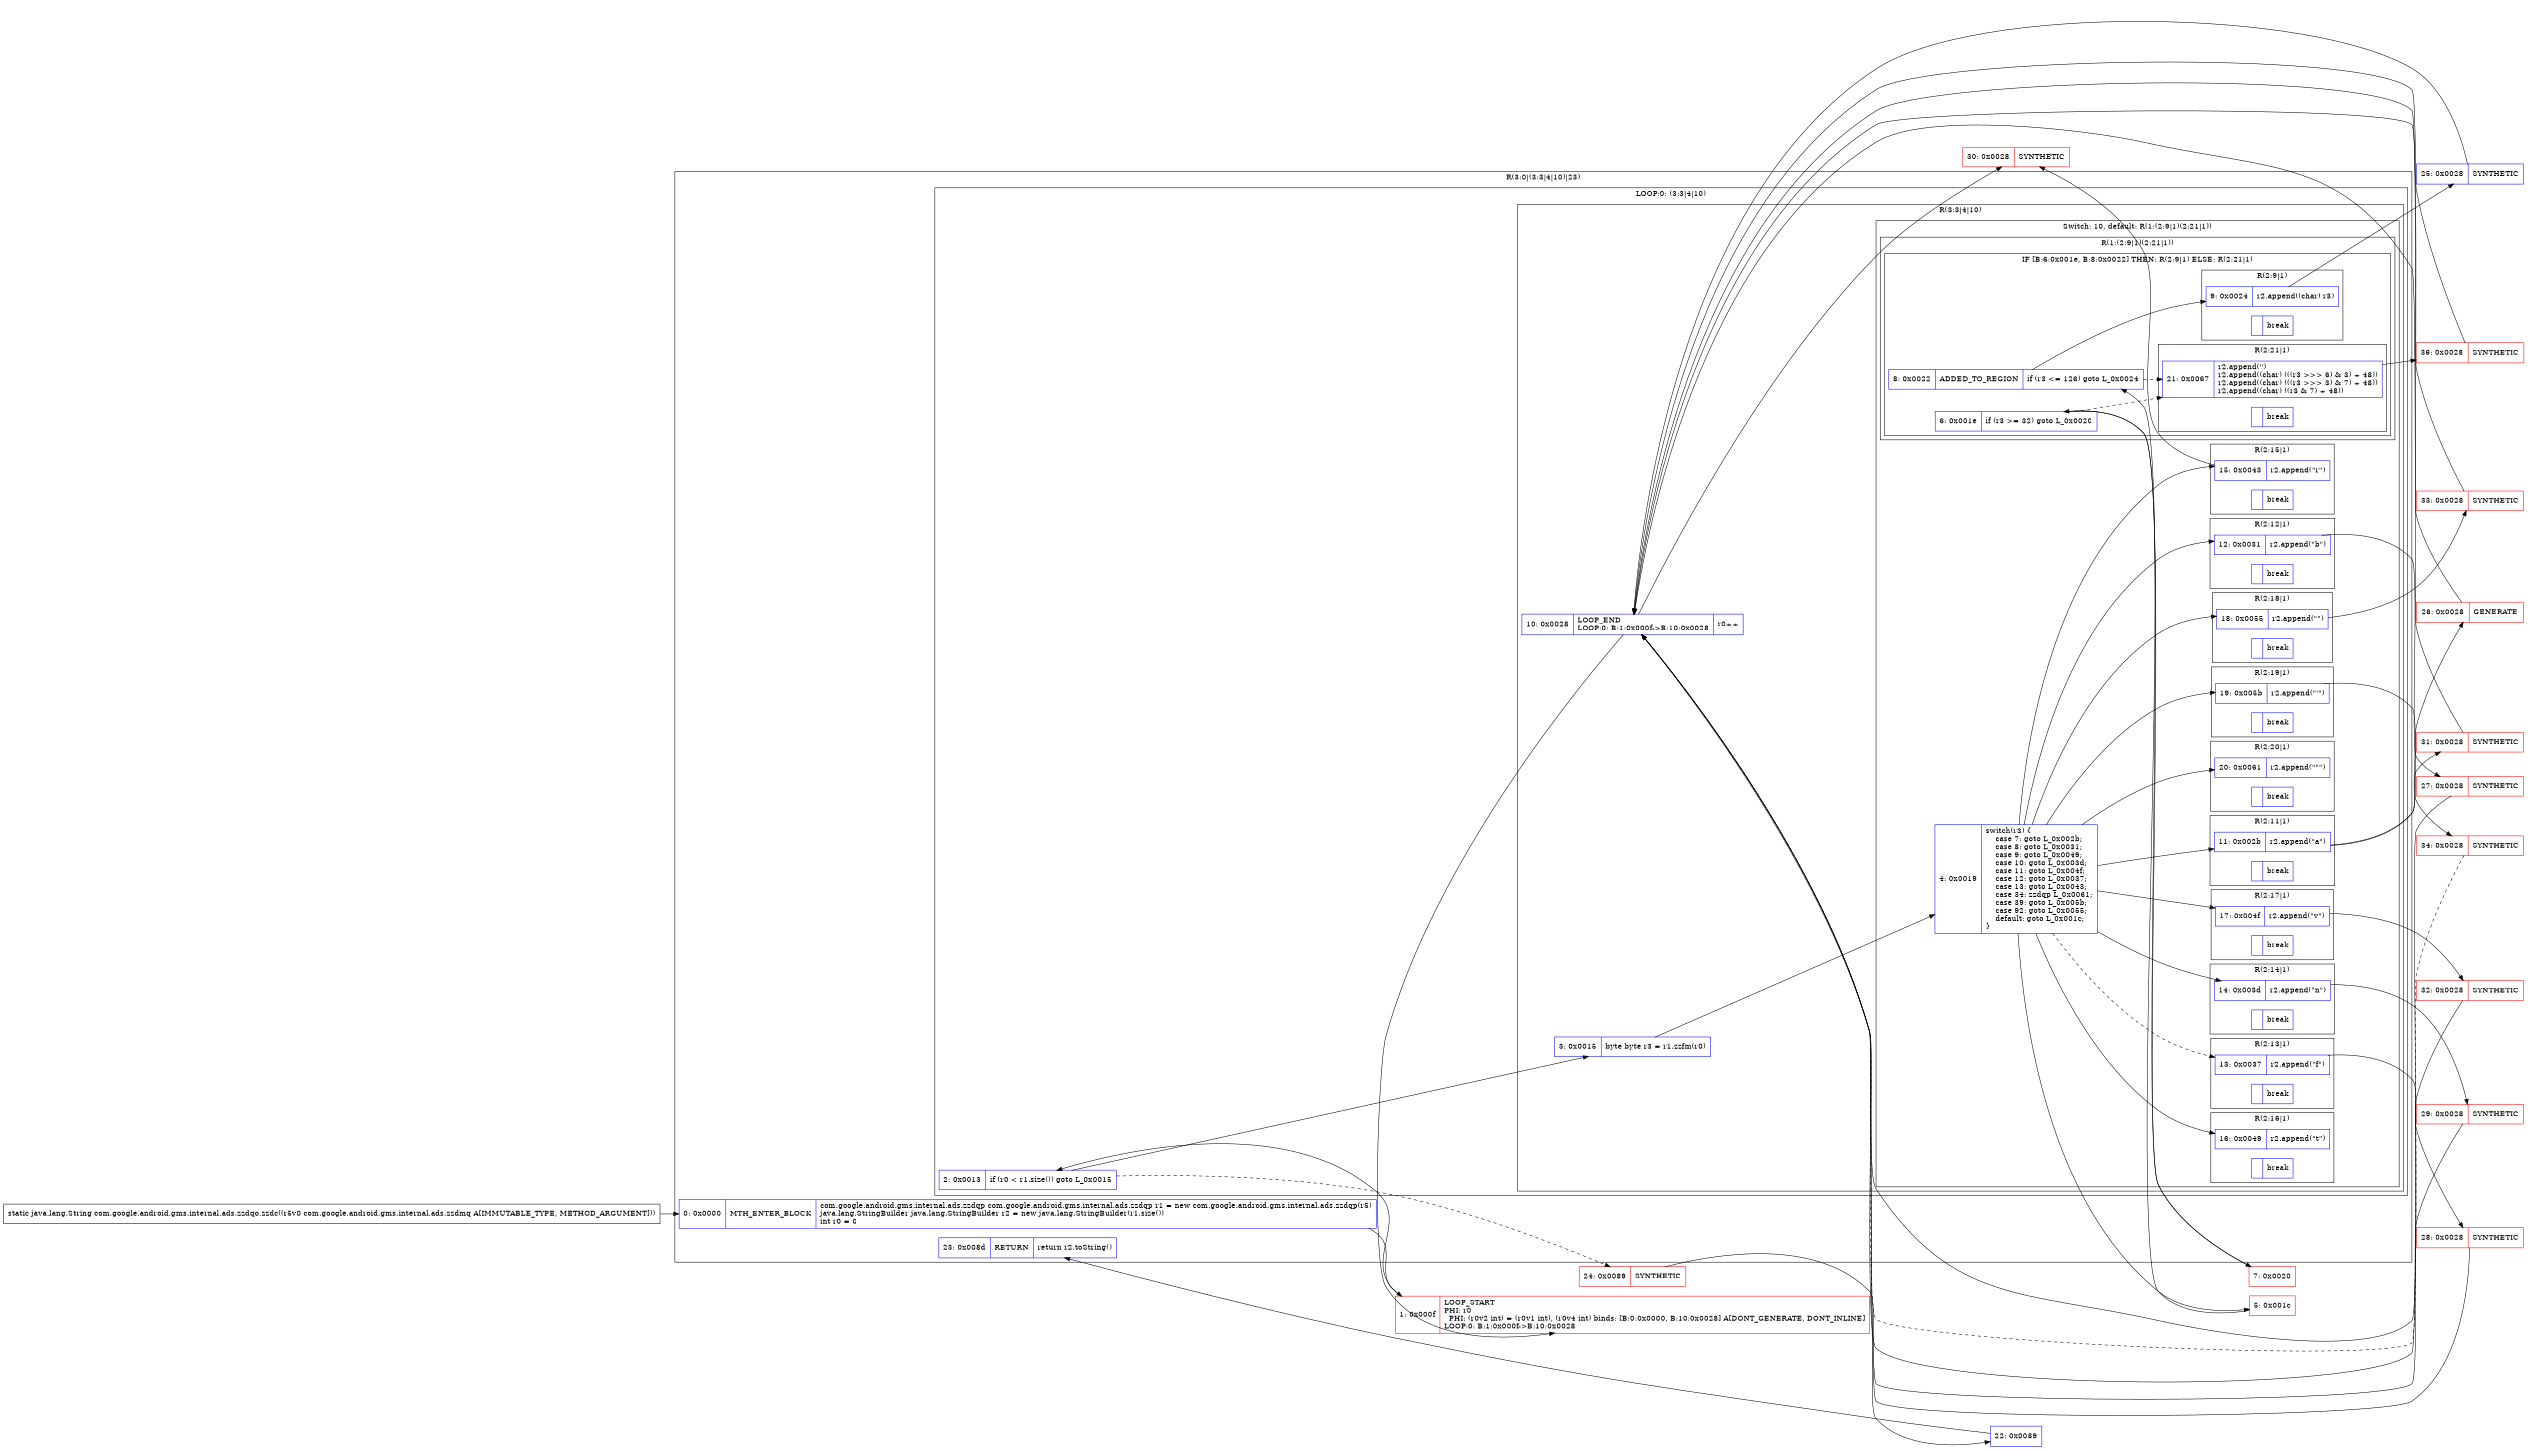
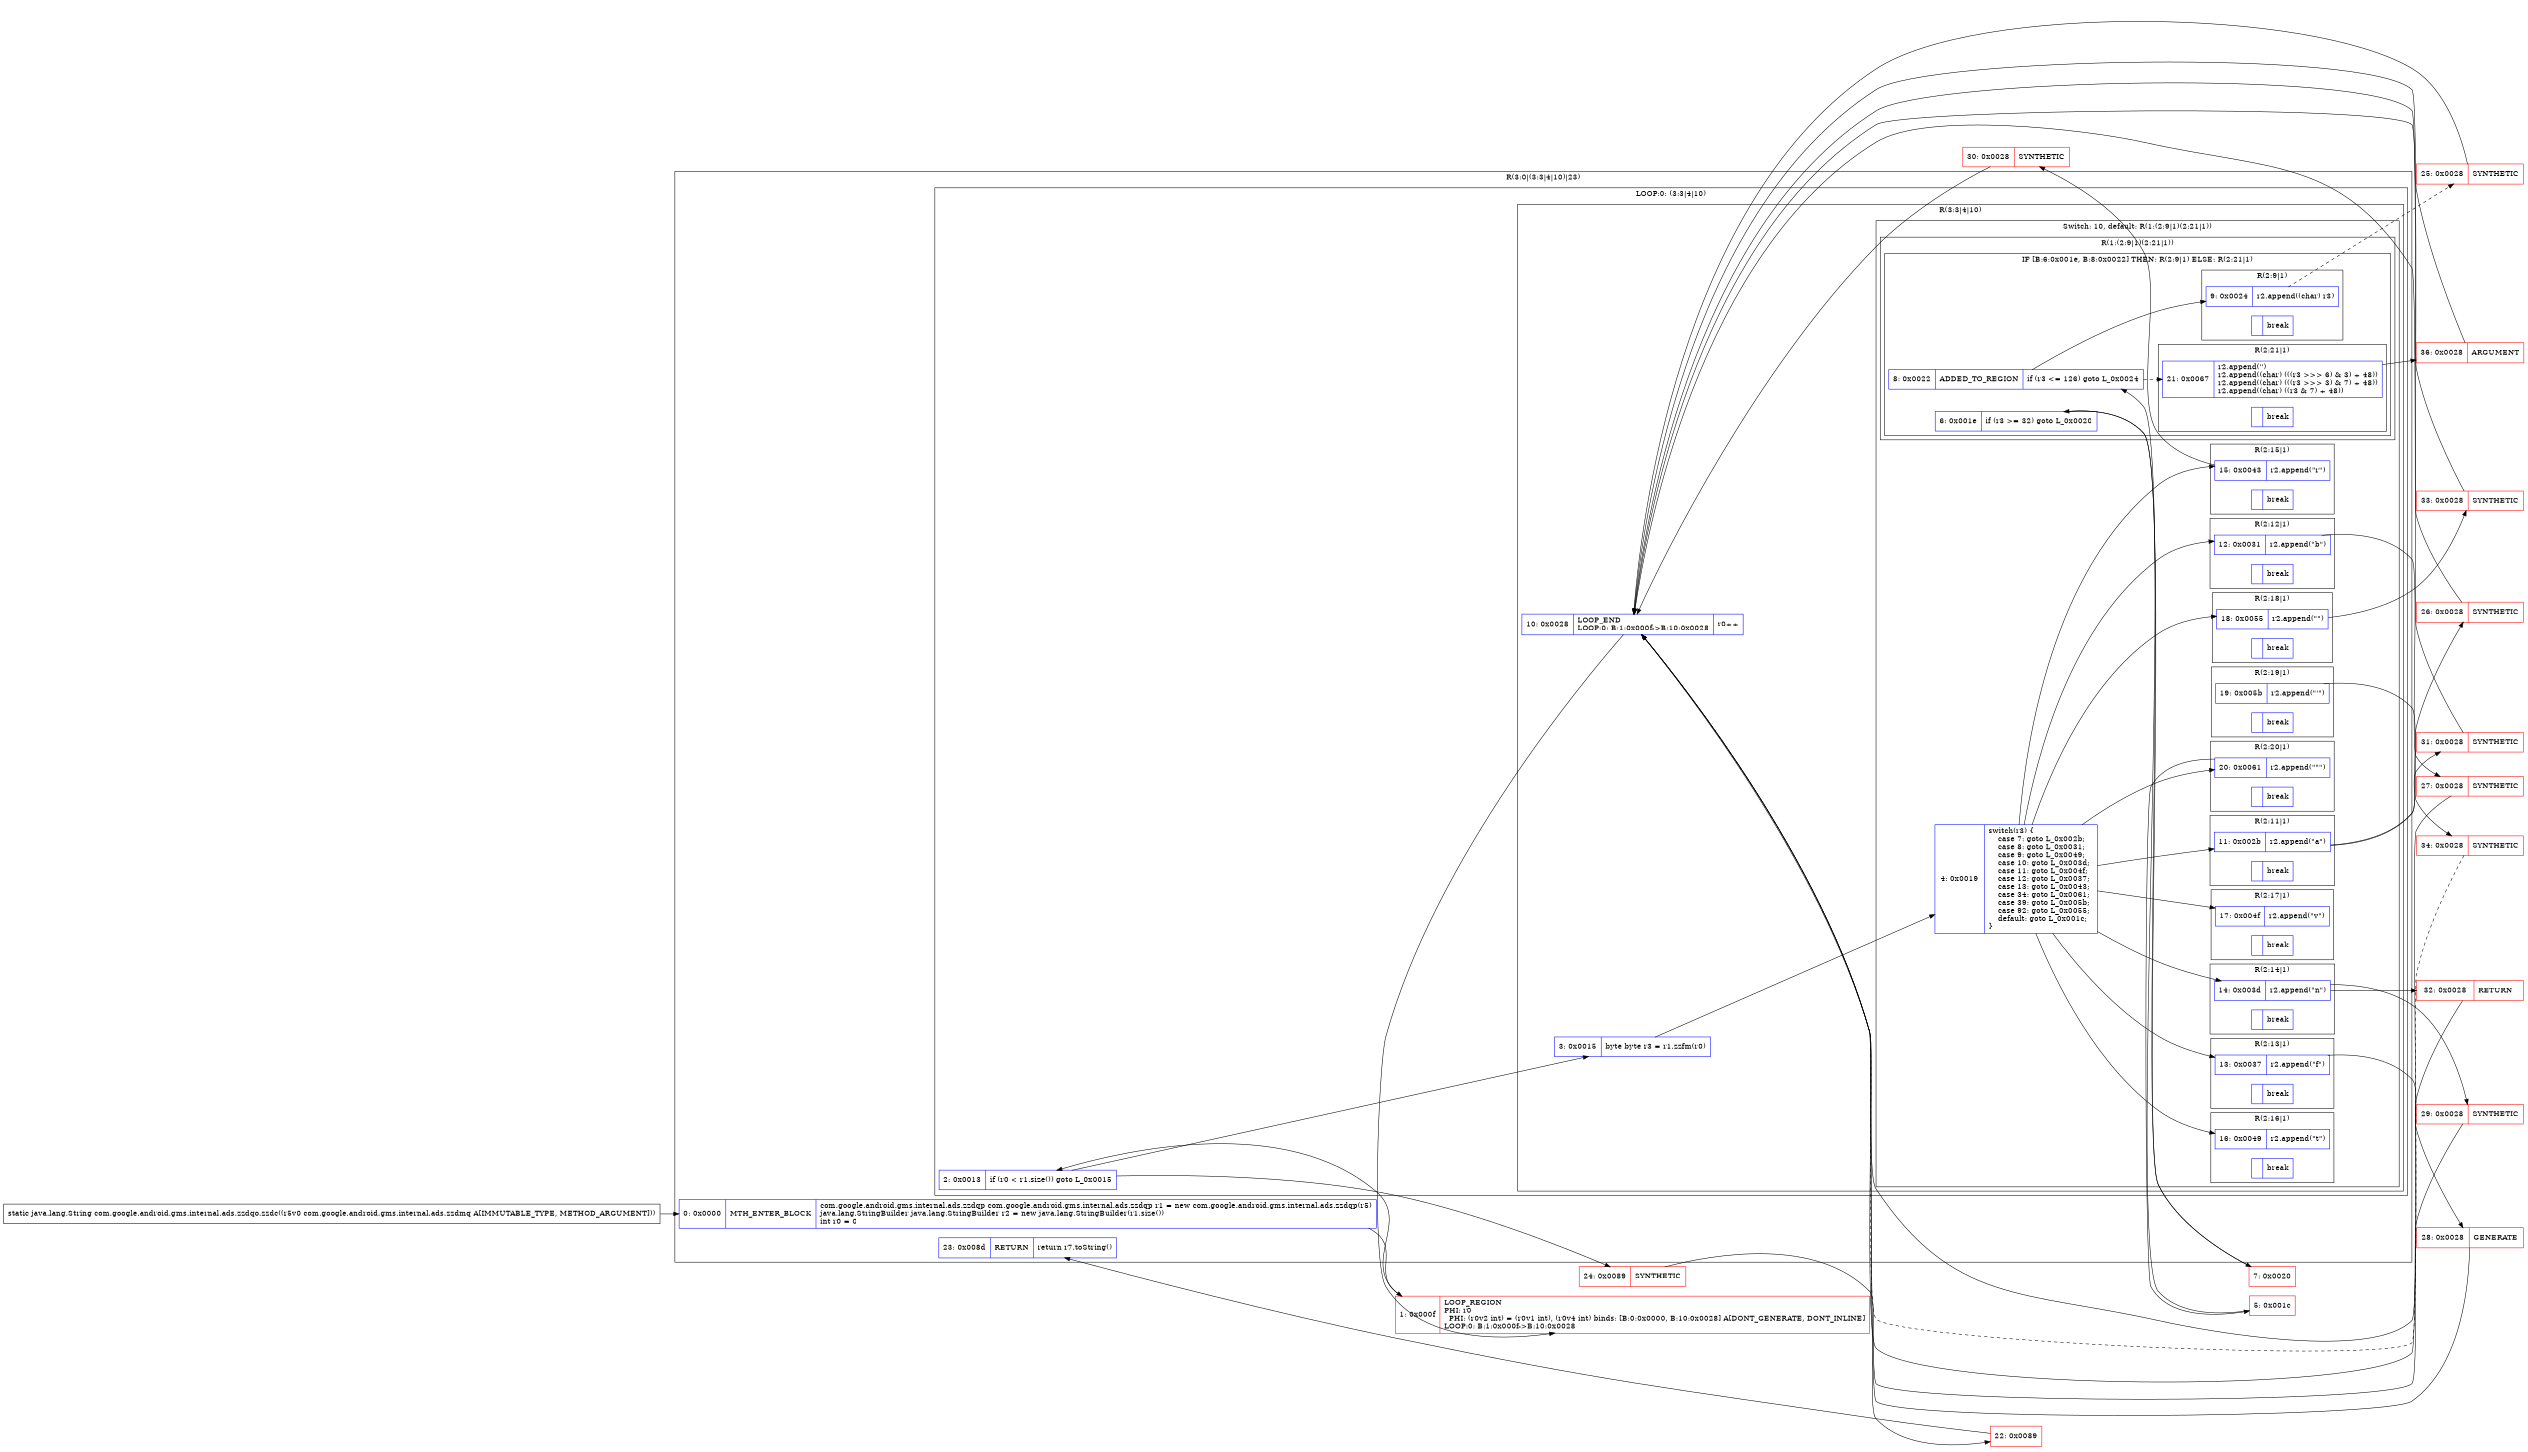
(2470, 174) -> (2470, 174)
(2361, 242) -> (2361, 242)
(2496, 353) -> (2496, 353)
(1786, 365) -> (1783, 361)
(2116, 405) -> none
(2496, 612) -> (2496, 612)
(2114, 740) -> none
(2039, 895) -> (2039, 895)
(2393, 923) -> (2363, 991)
(2496, 990) -> (2495, 990)
(2121, 1008) -> (2121, 1008)
(2070, 1169) -> (2146, 950)
(1367, 1190) -> (1367, 1190)
(2496, 1237) -> (2496, 1237)
(1075, 1248) -> (1075, 1248)
(1470, 1302) -> (1473, 1302)
(2016, 1436) -> (2016, 1436)
